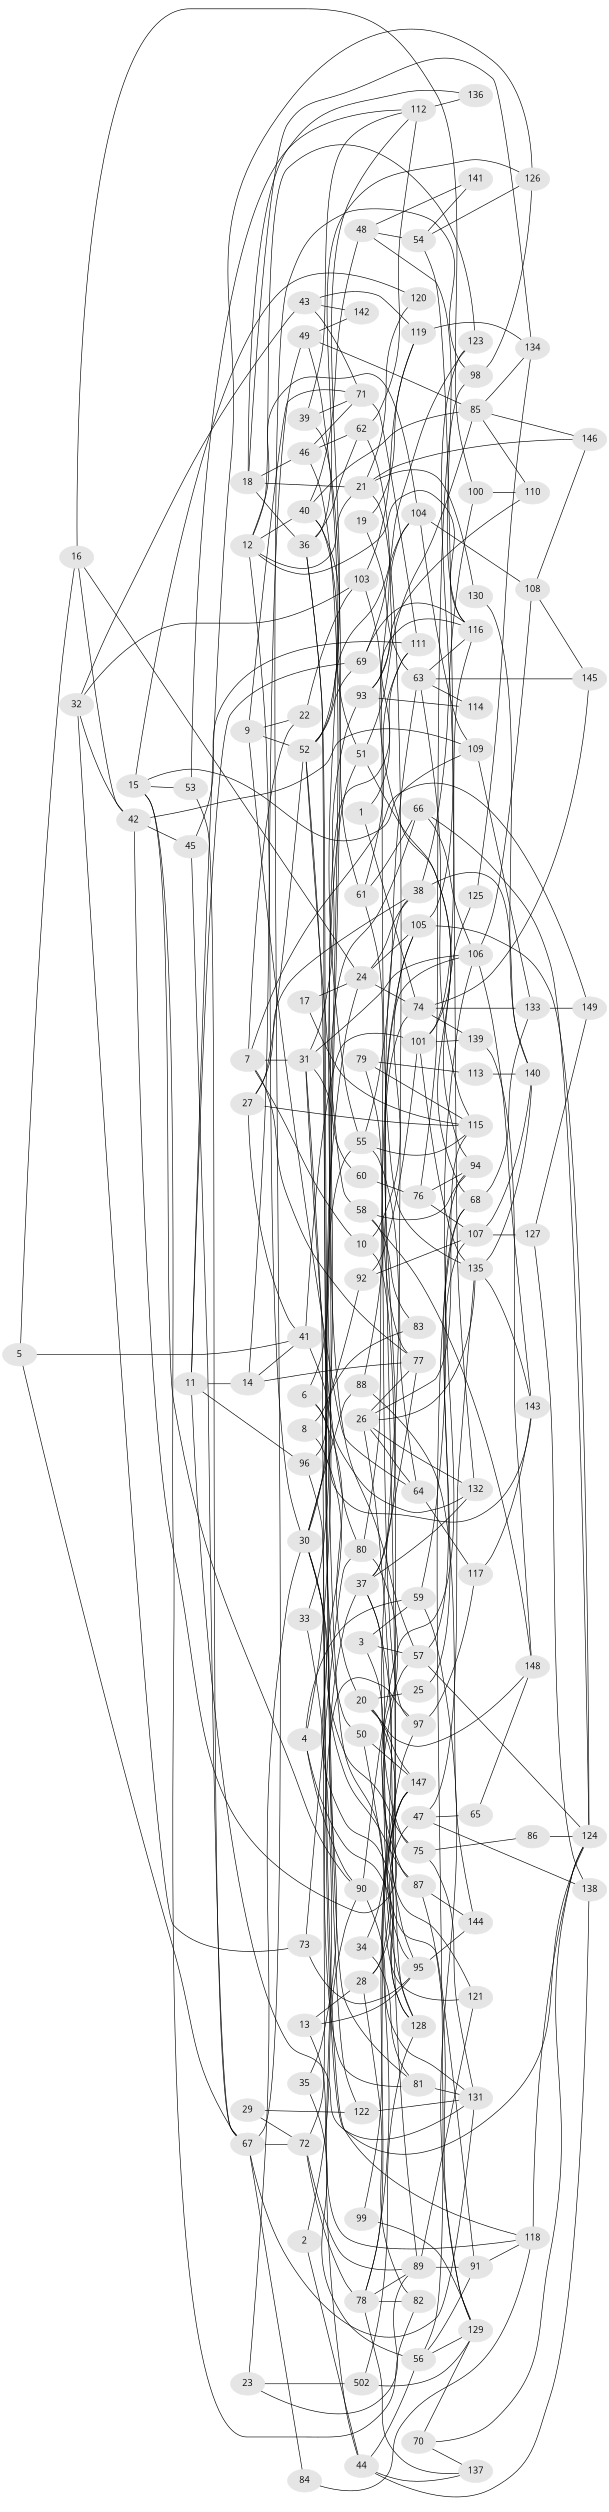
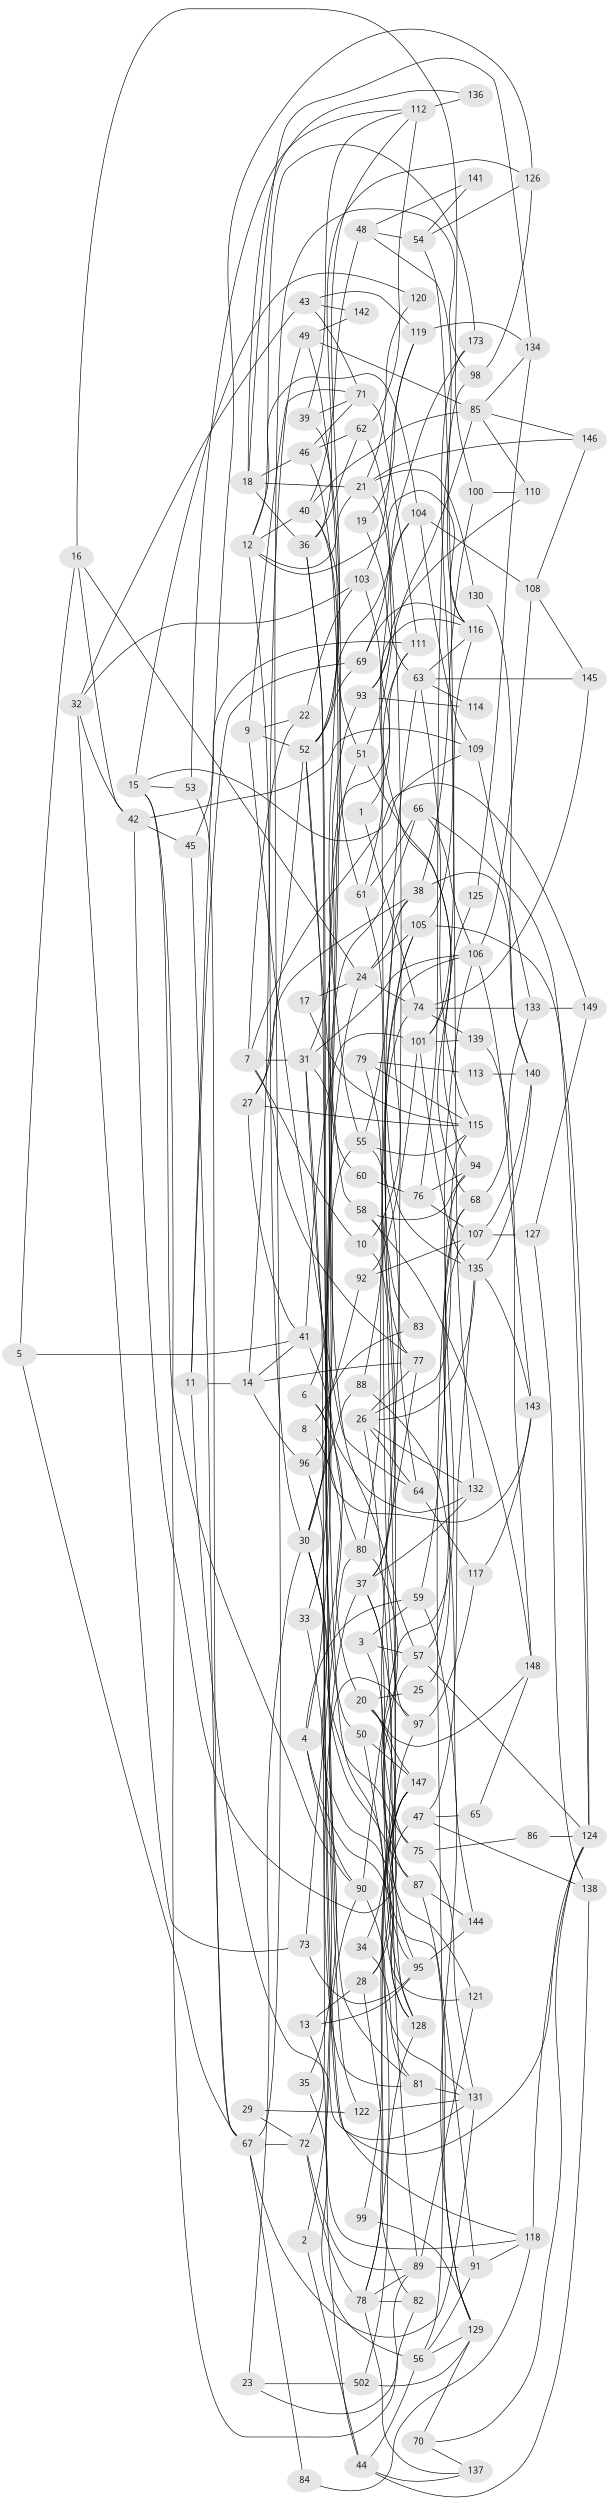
(476, 342) -> (476, 342)
(248, 1424) -> (273, 1426)
